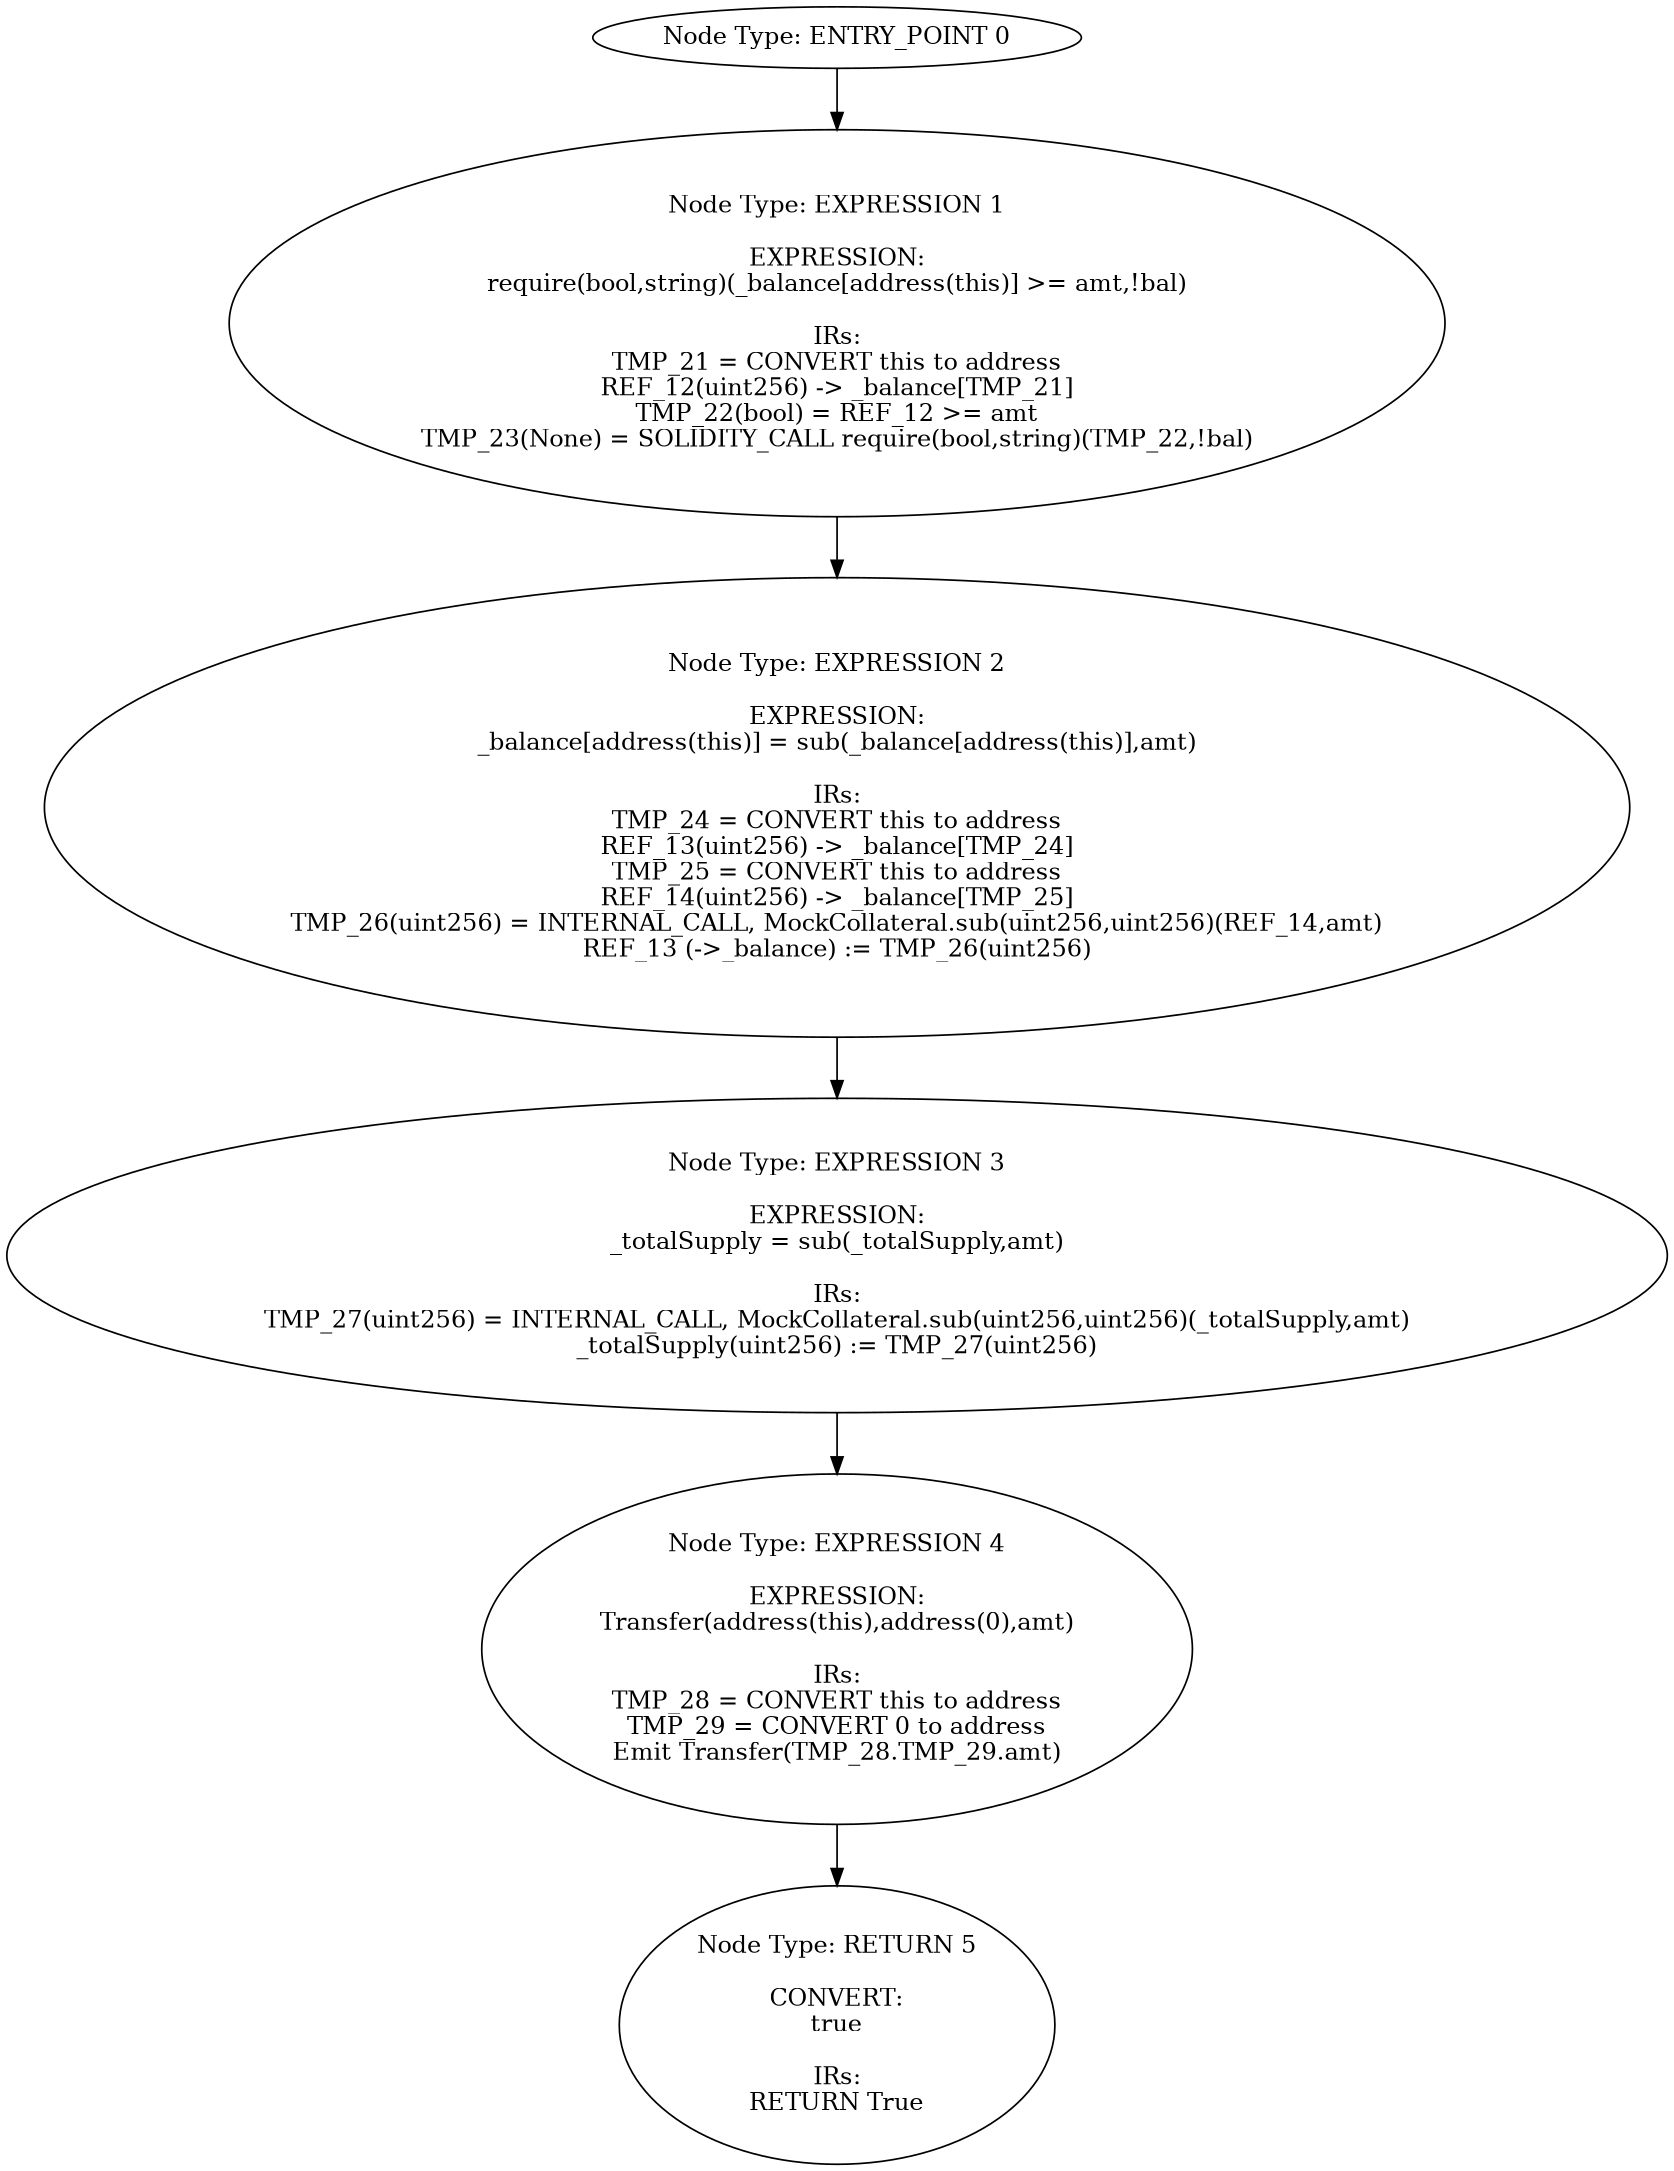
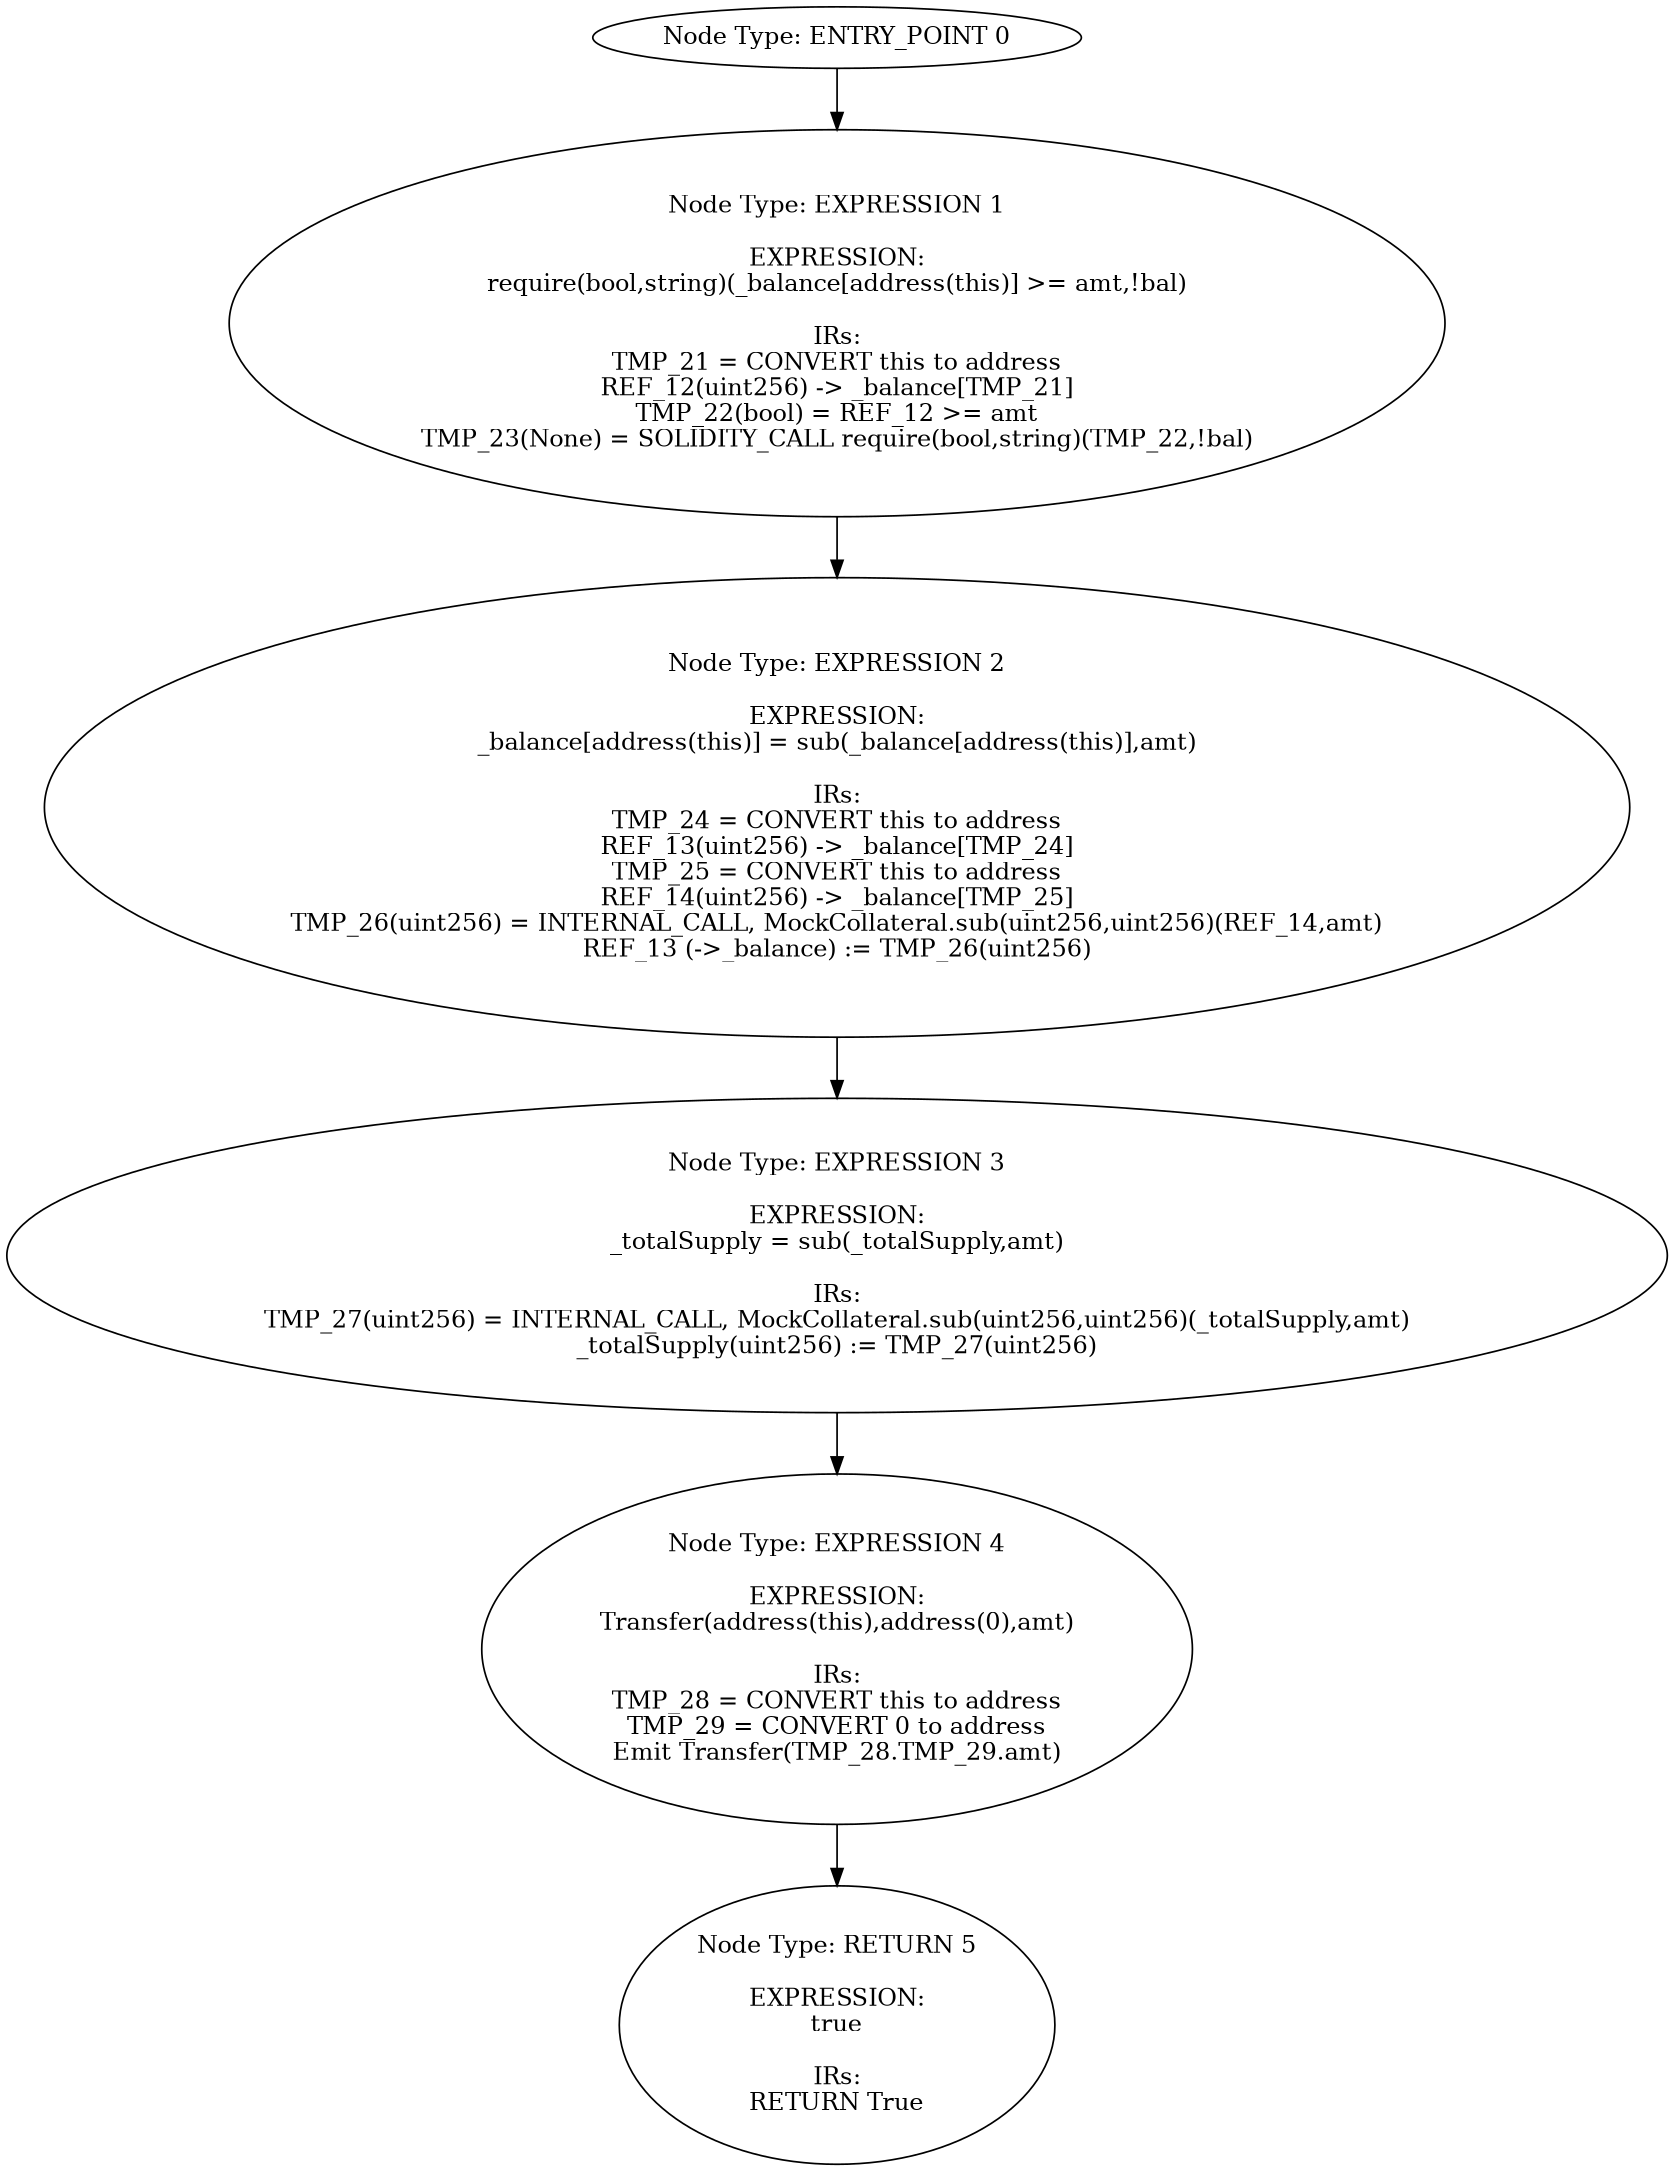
(837, 2025) -> (837, 2025)
